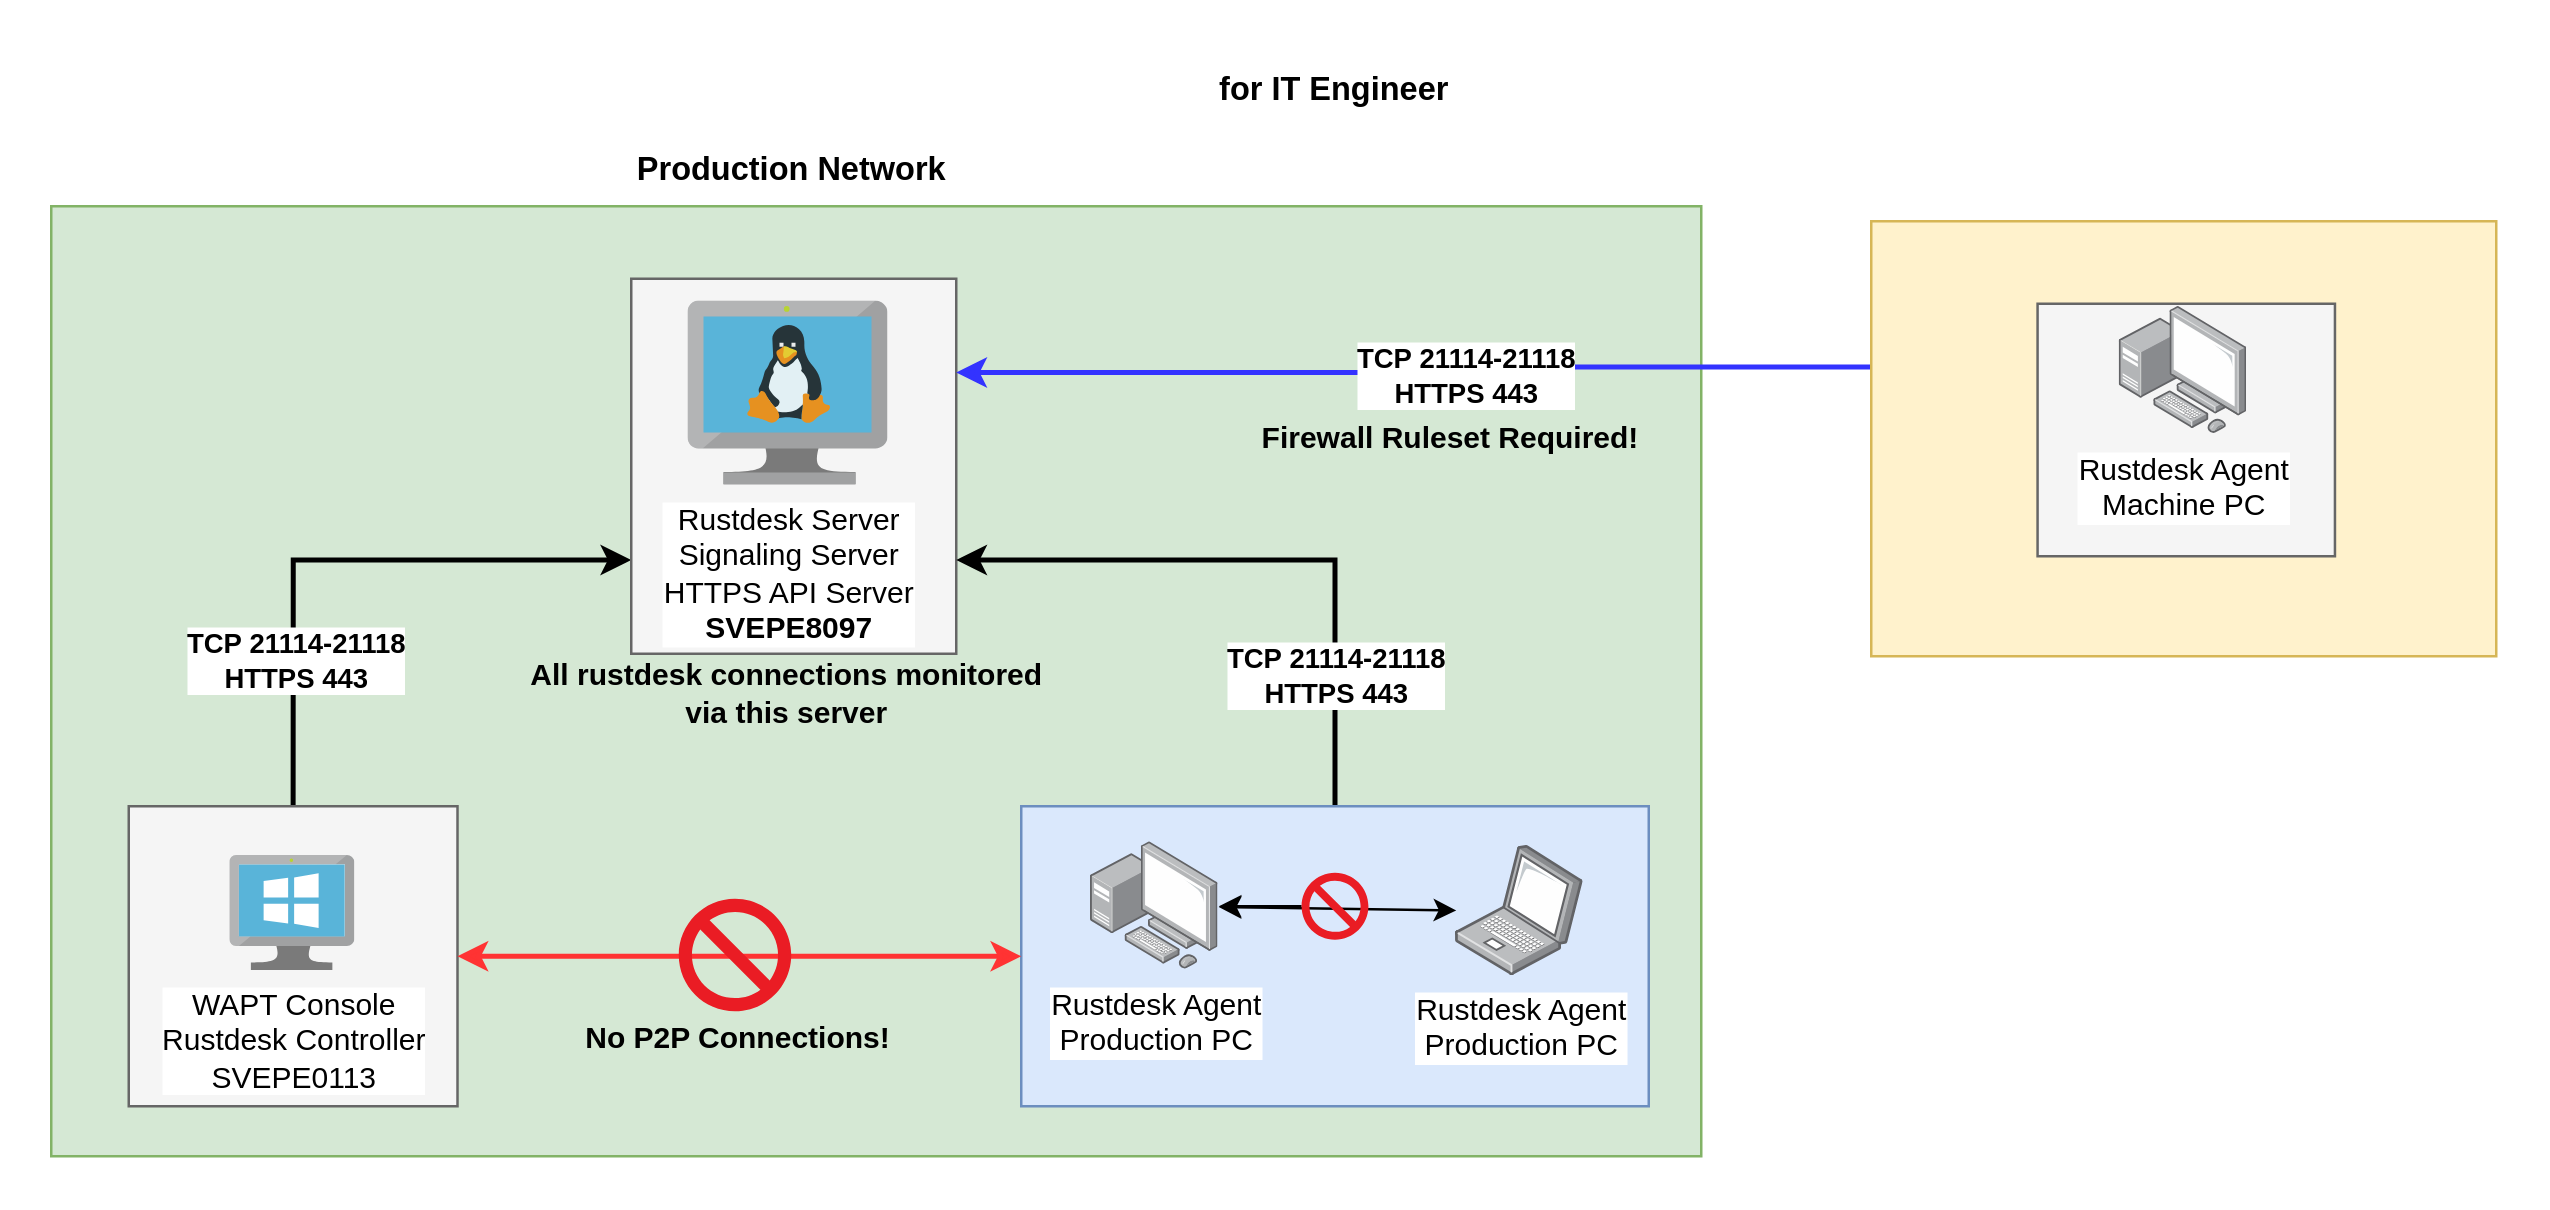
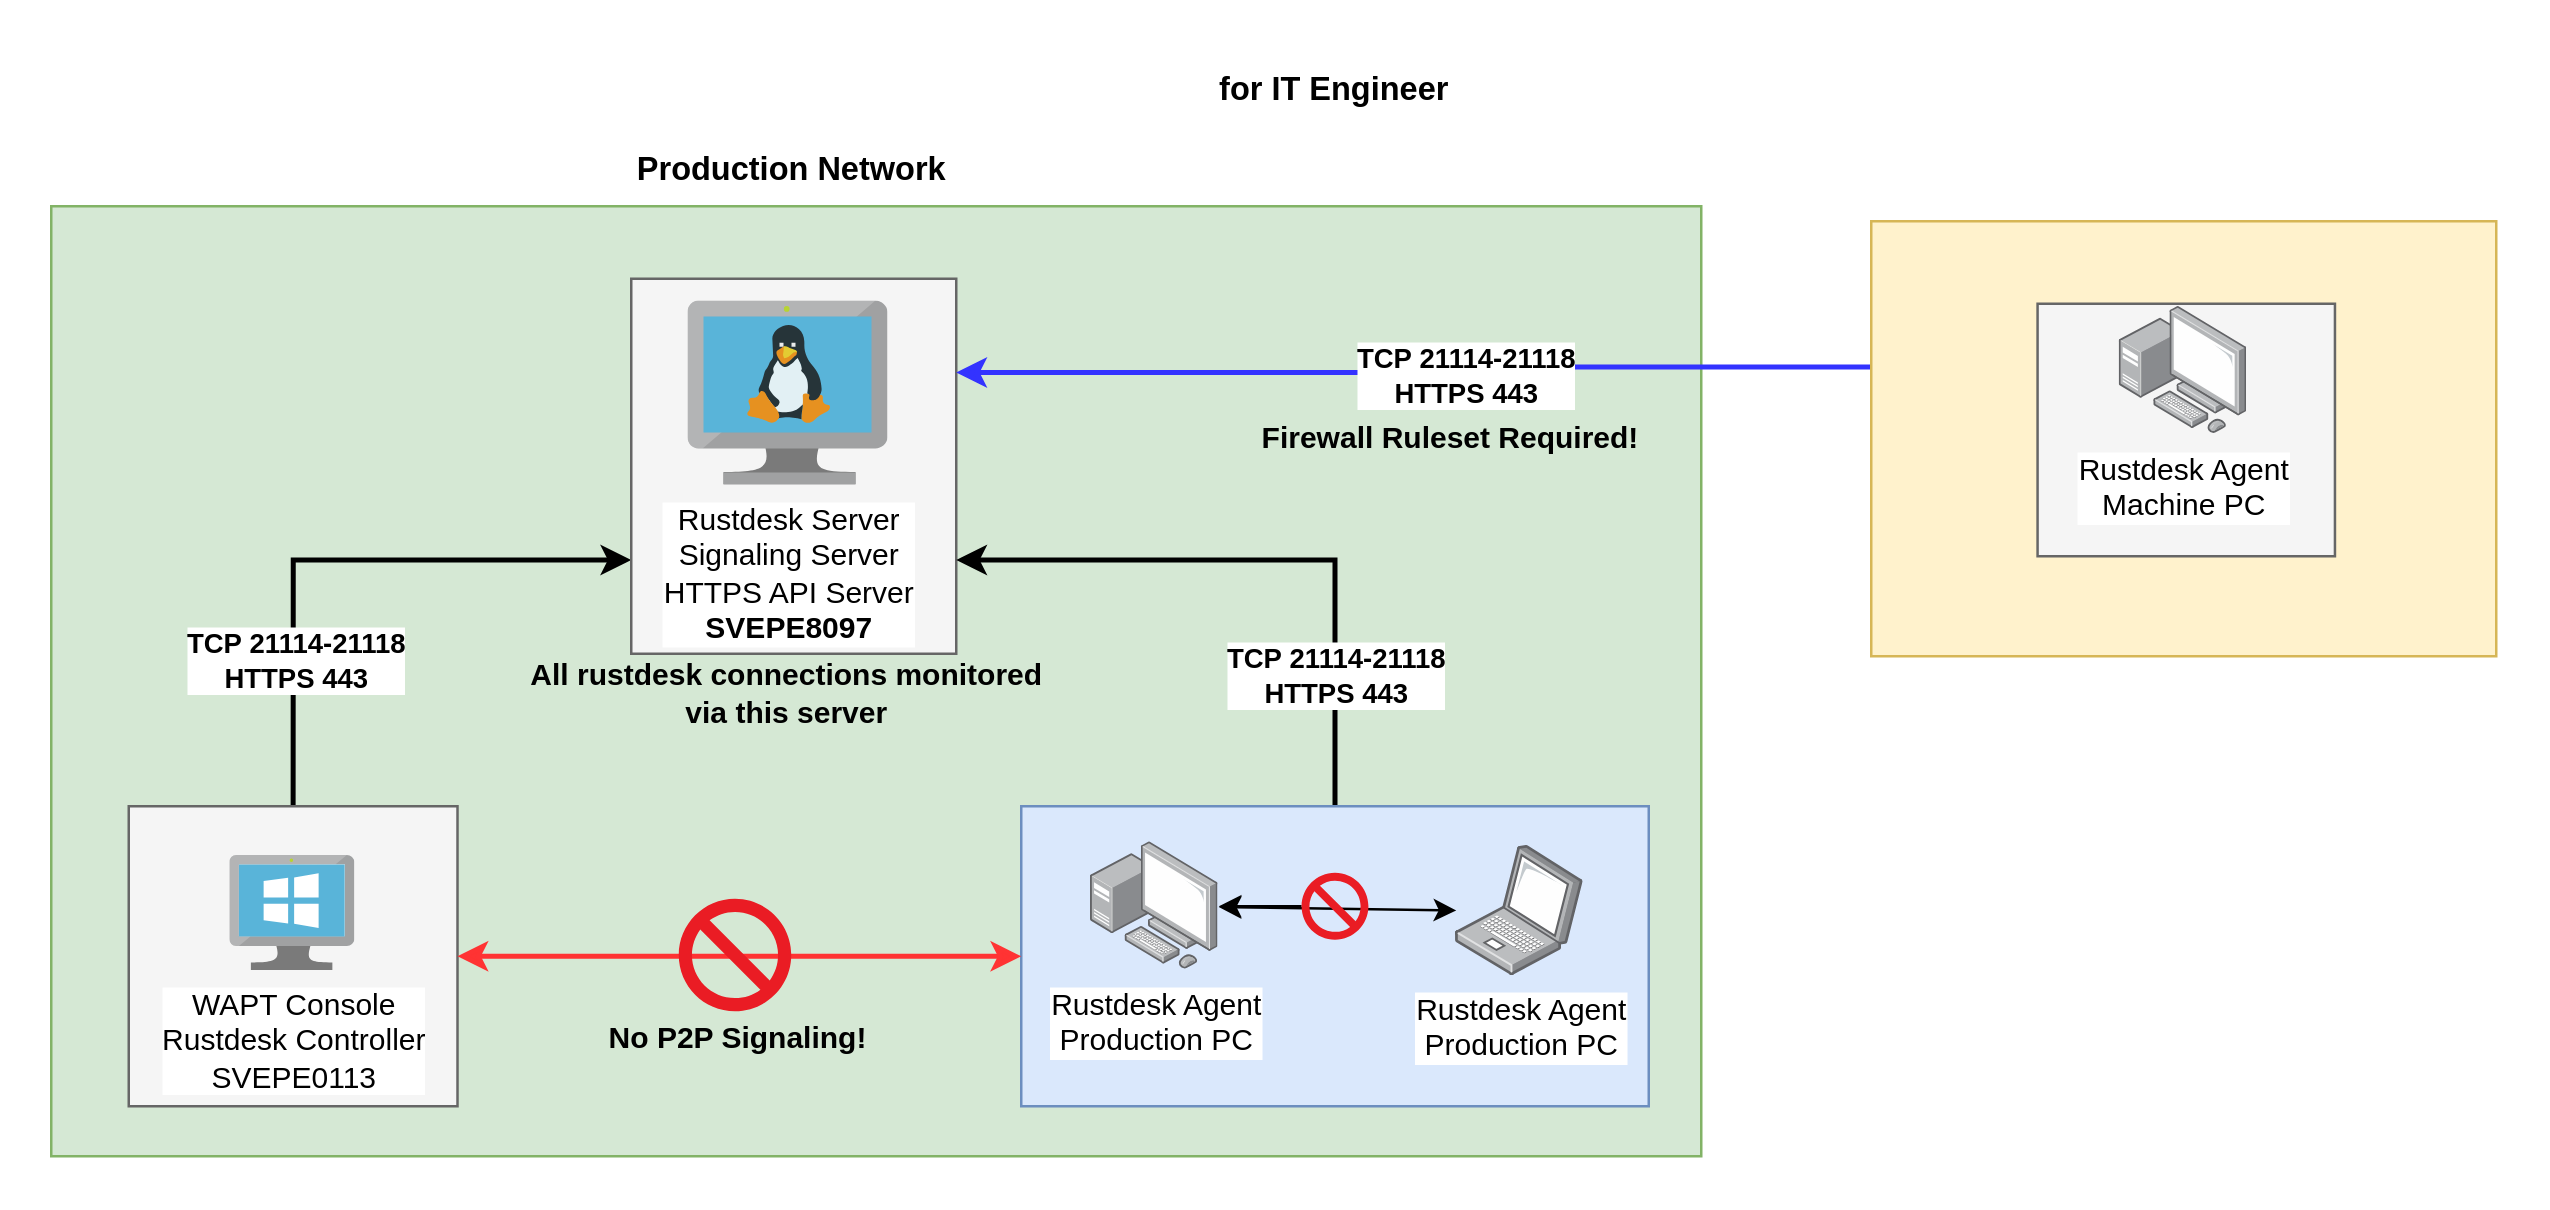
(739, 1039) -> (739, 1039)
